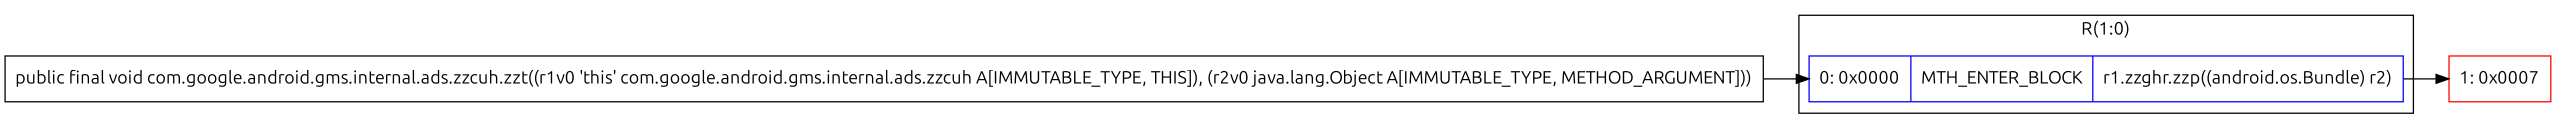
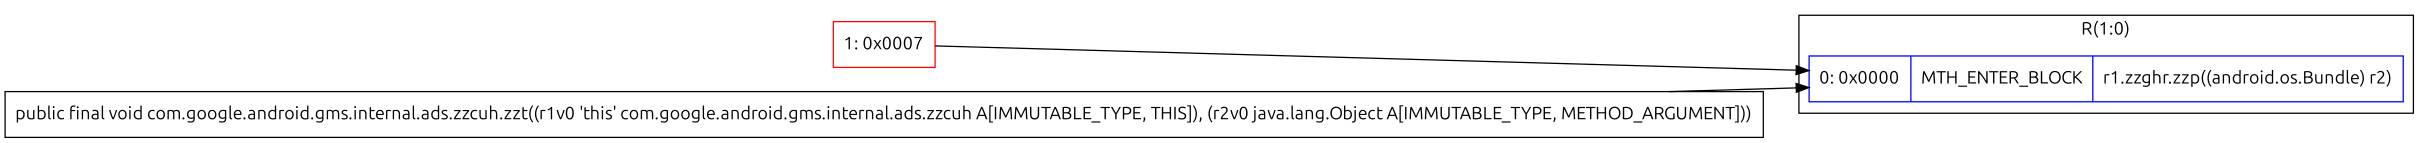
(2421, 79) -> (1365, 58)
